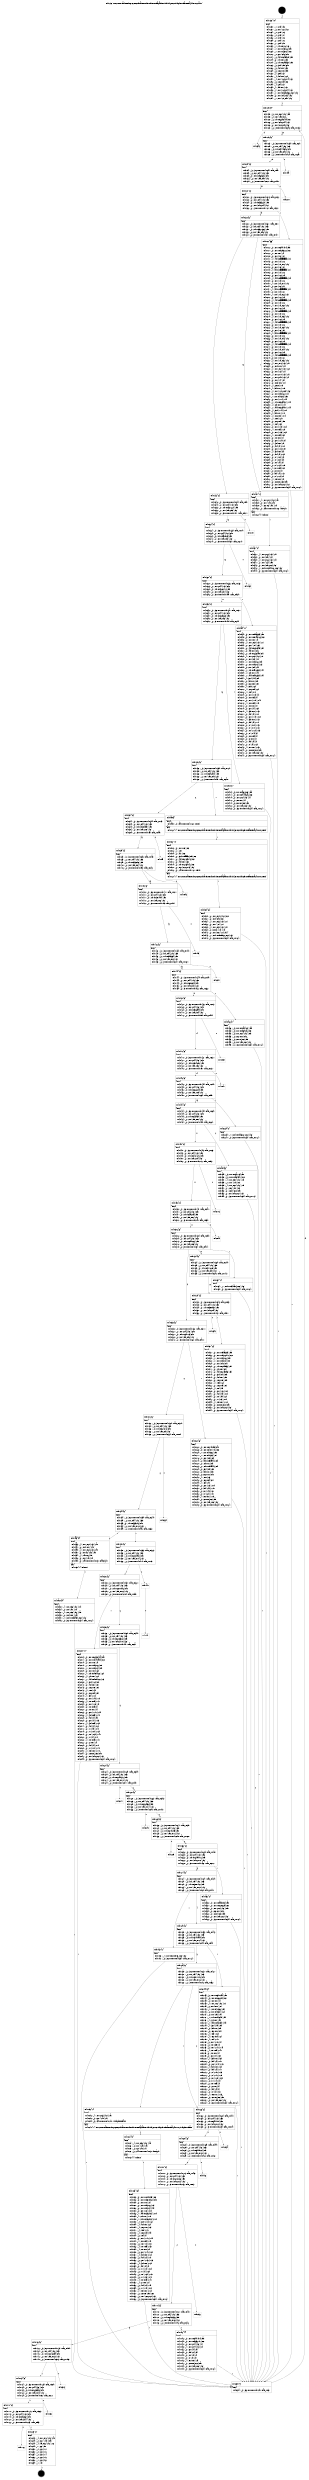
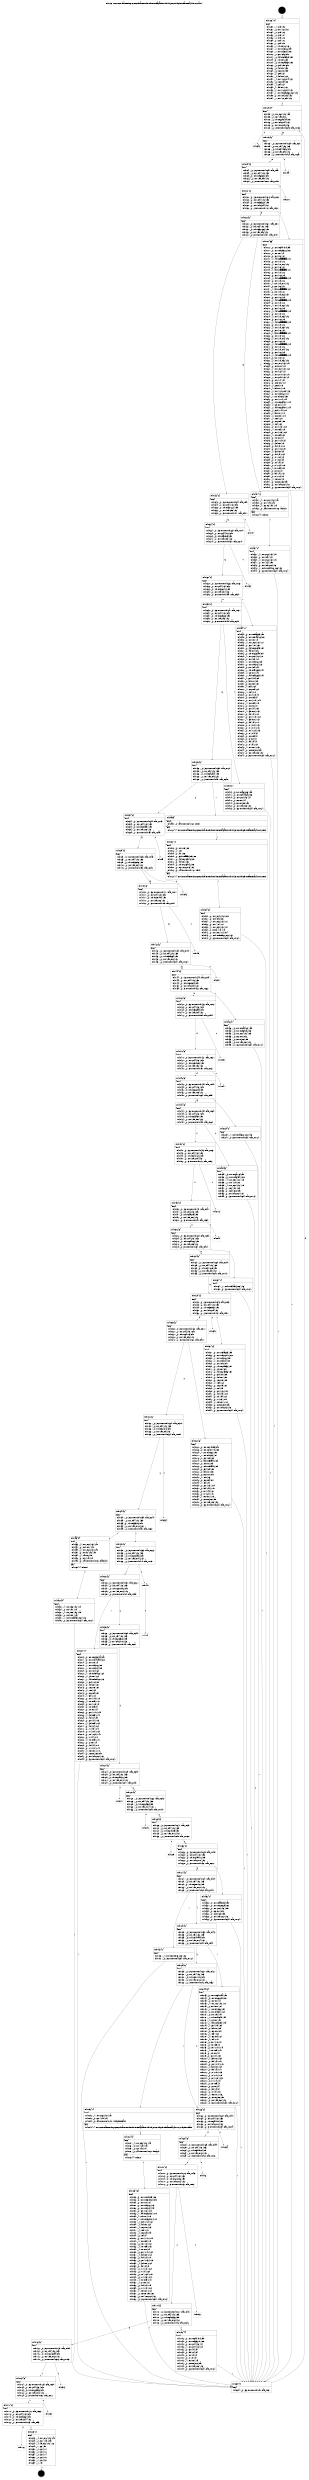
(261, 186) -> none
(187, 1284) -> (199, 1318)
